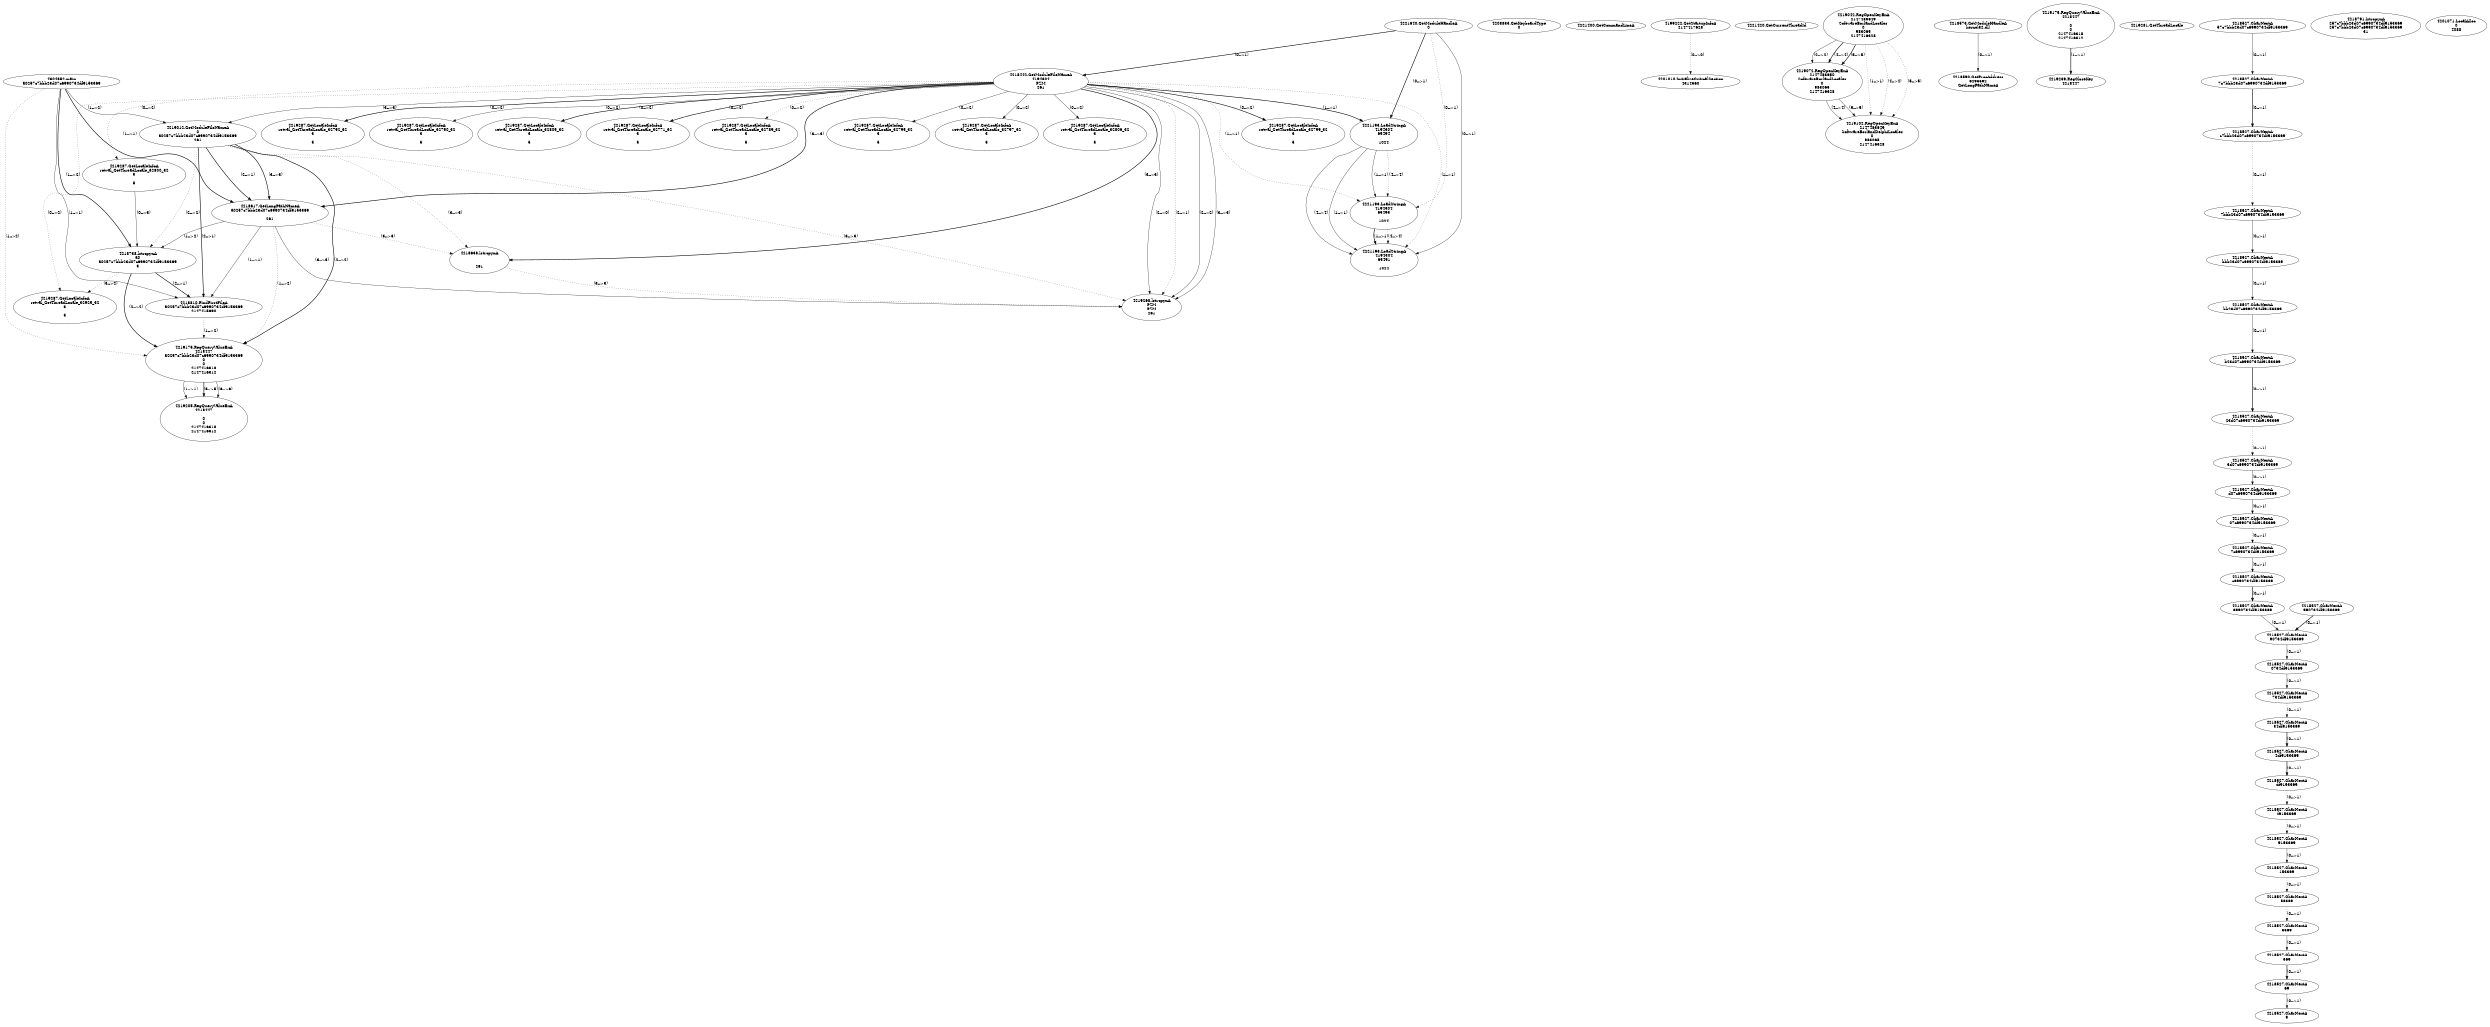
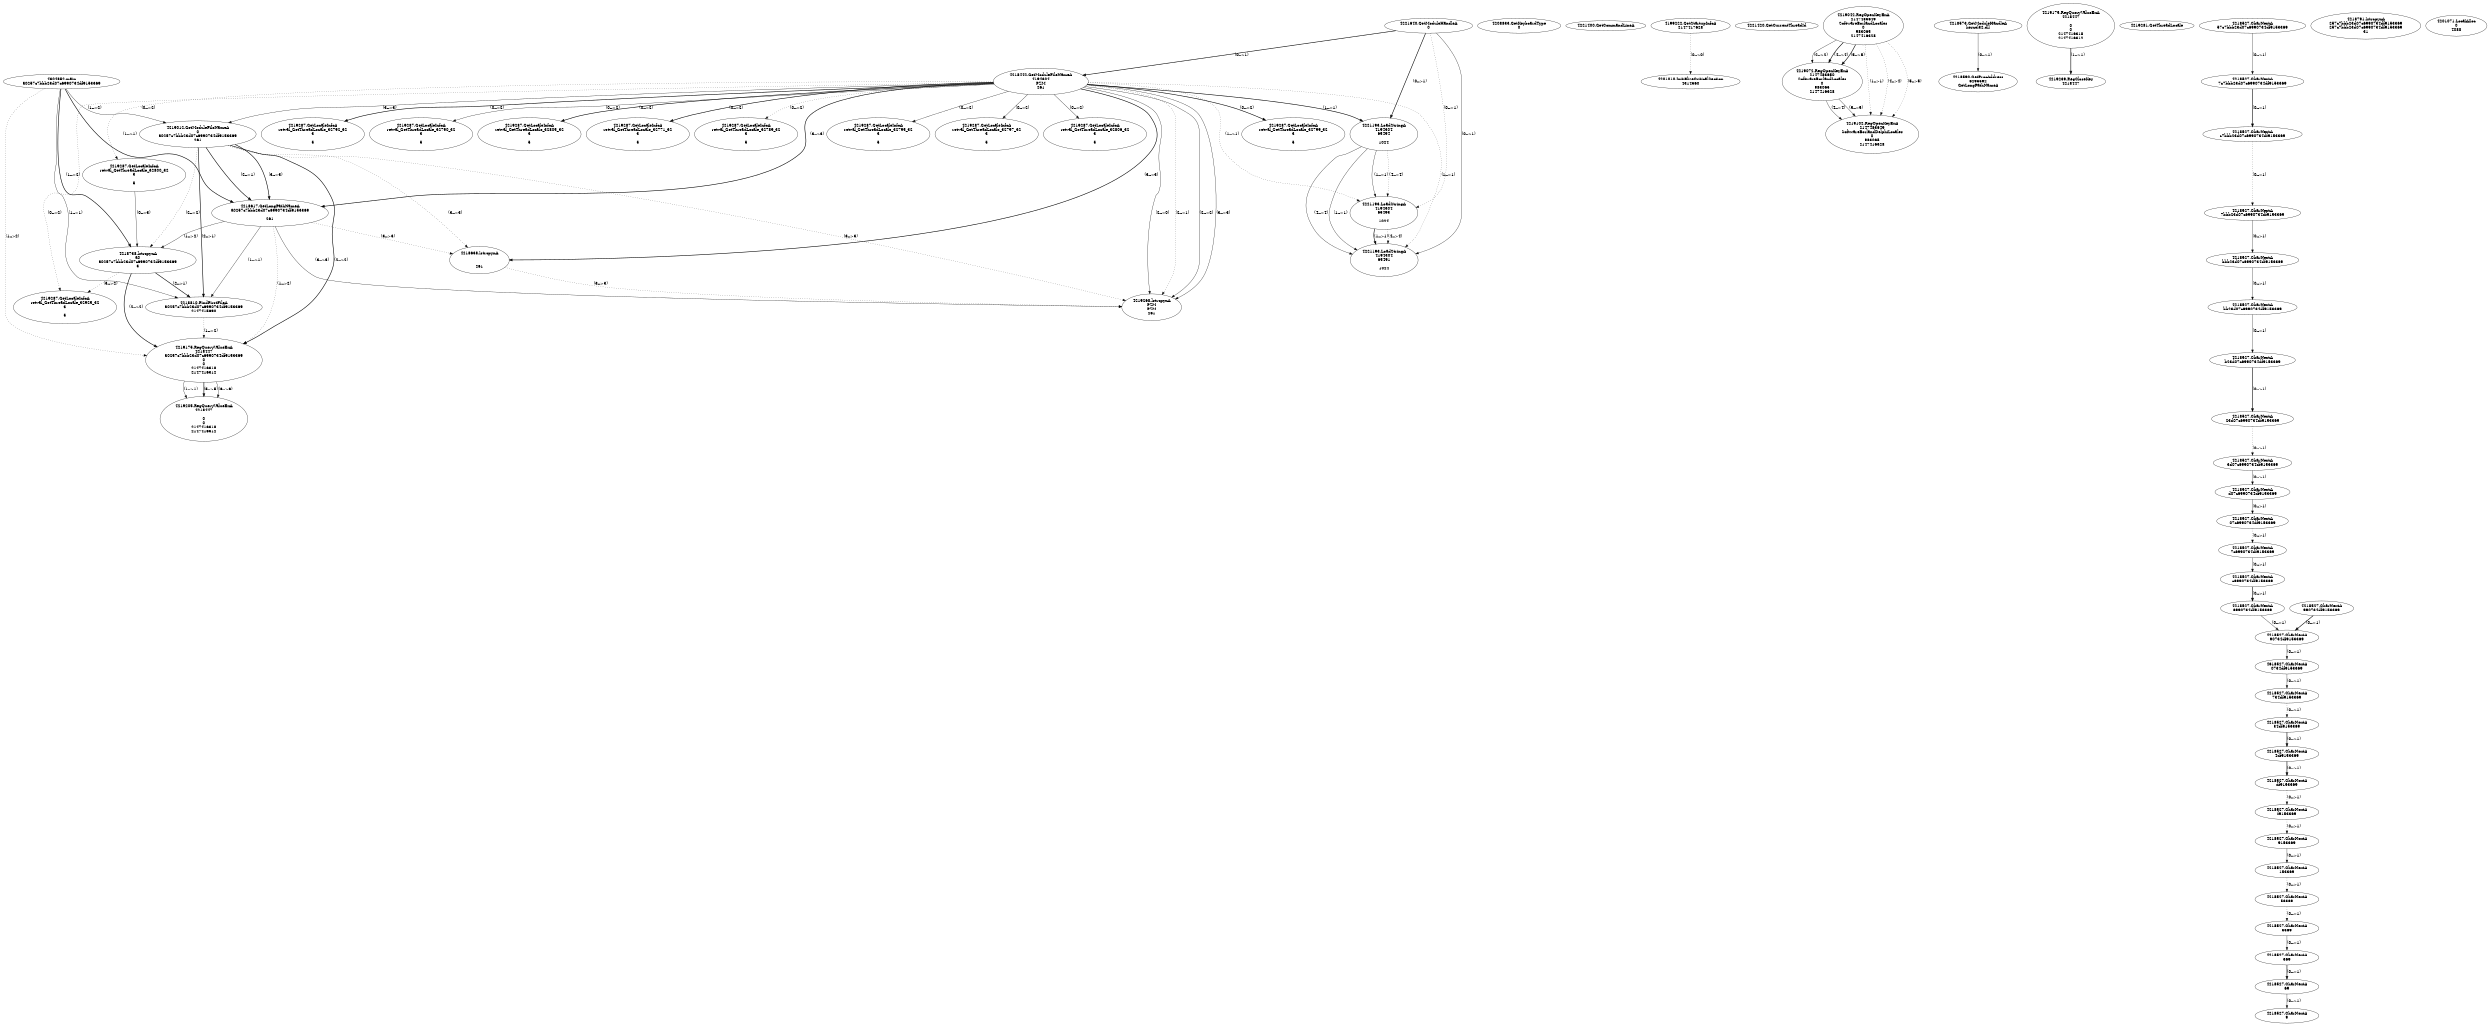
(2287, 667) -> (2287, 667)
